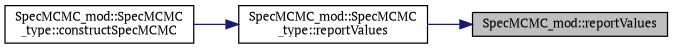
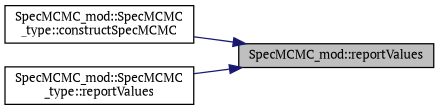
(210, 24) -> (214, 39)
